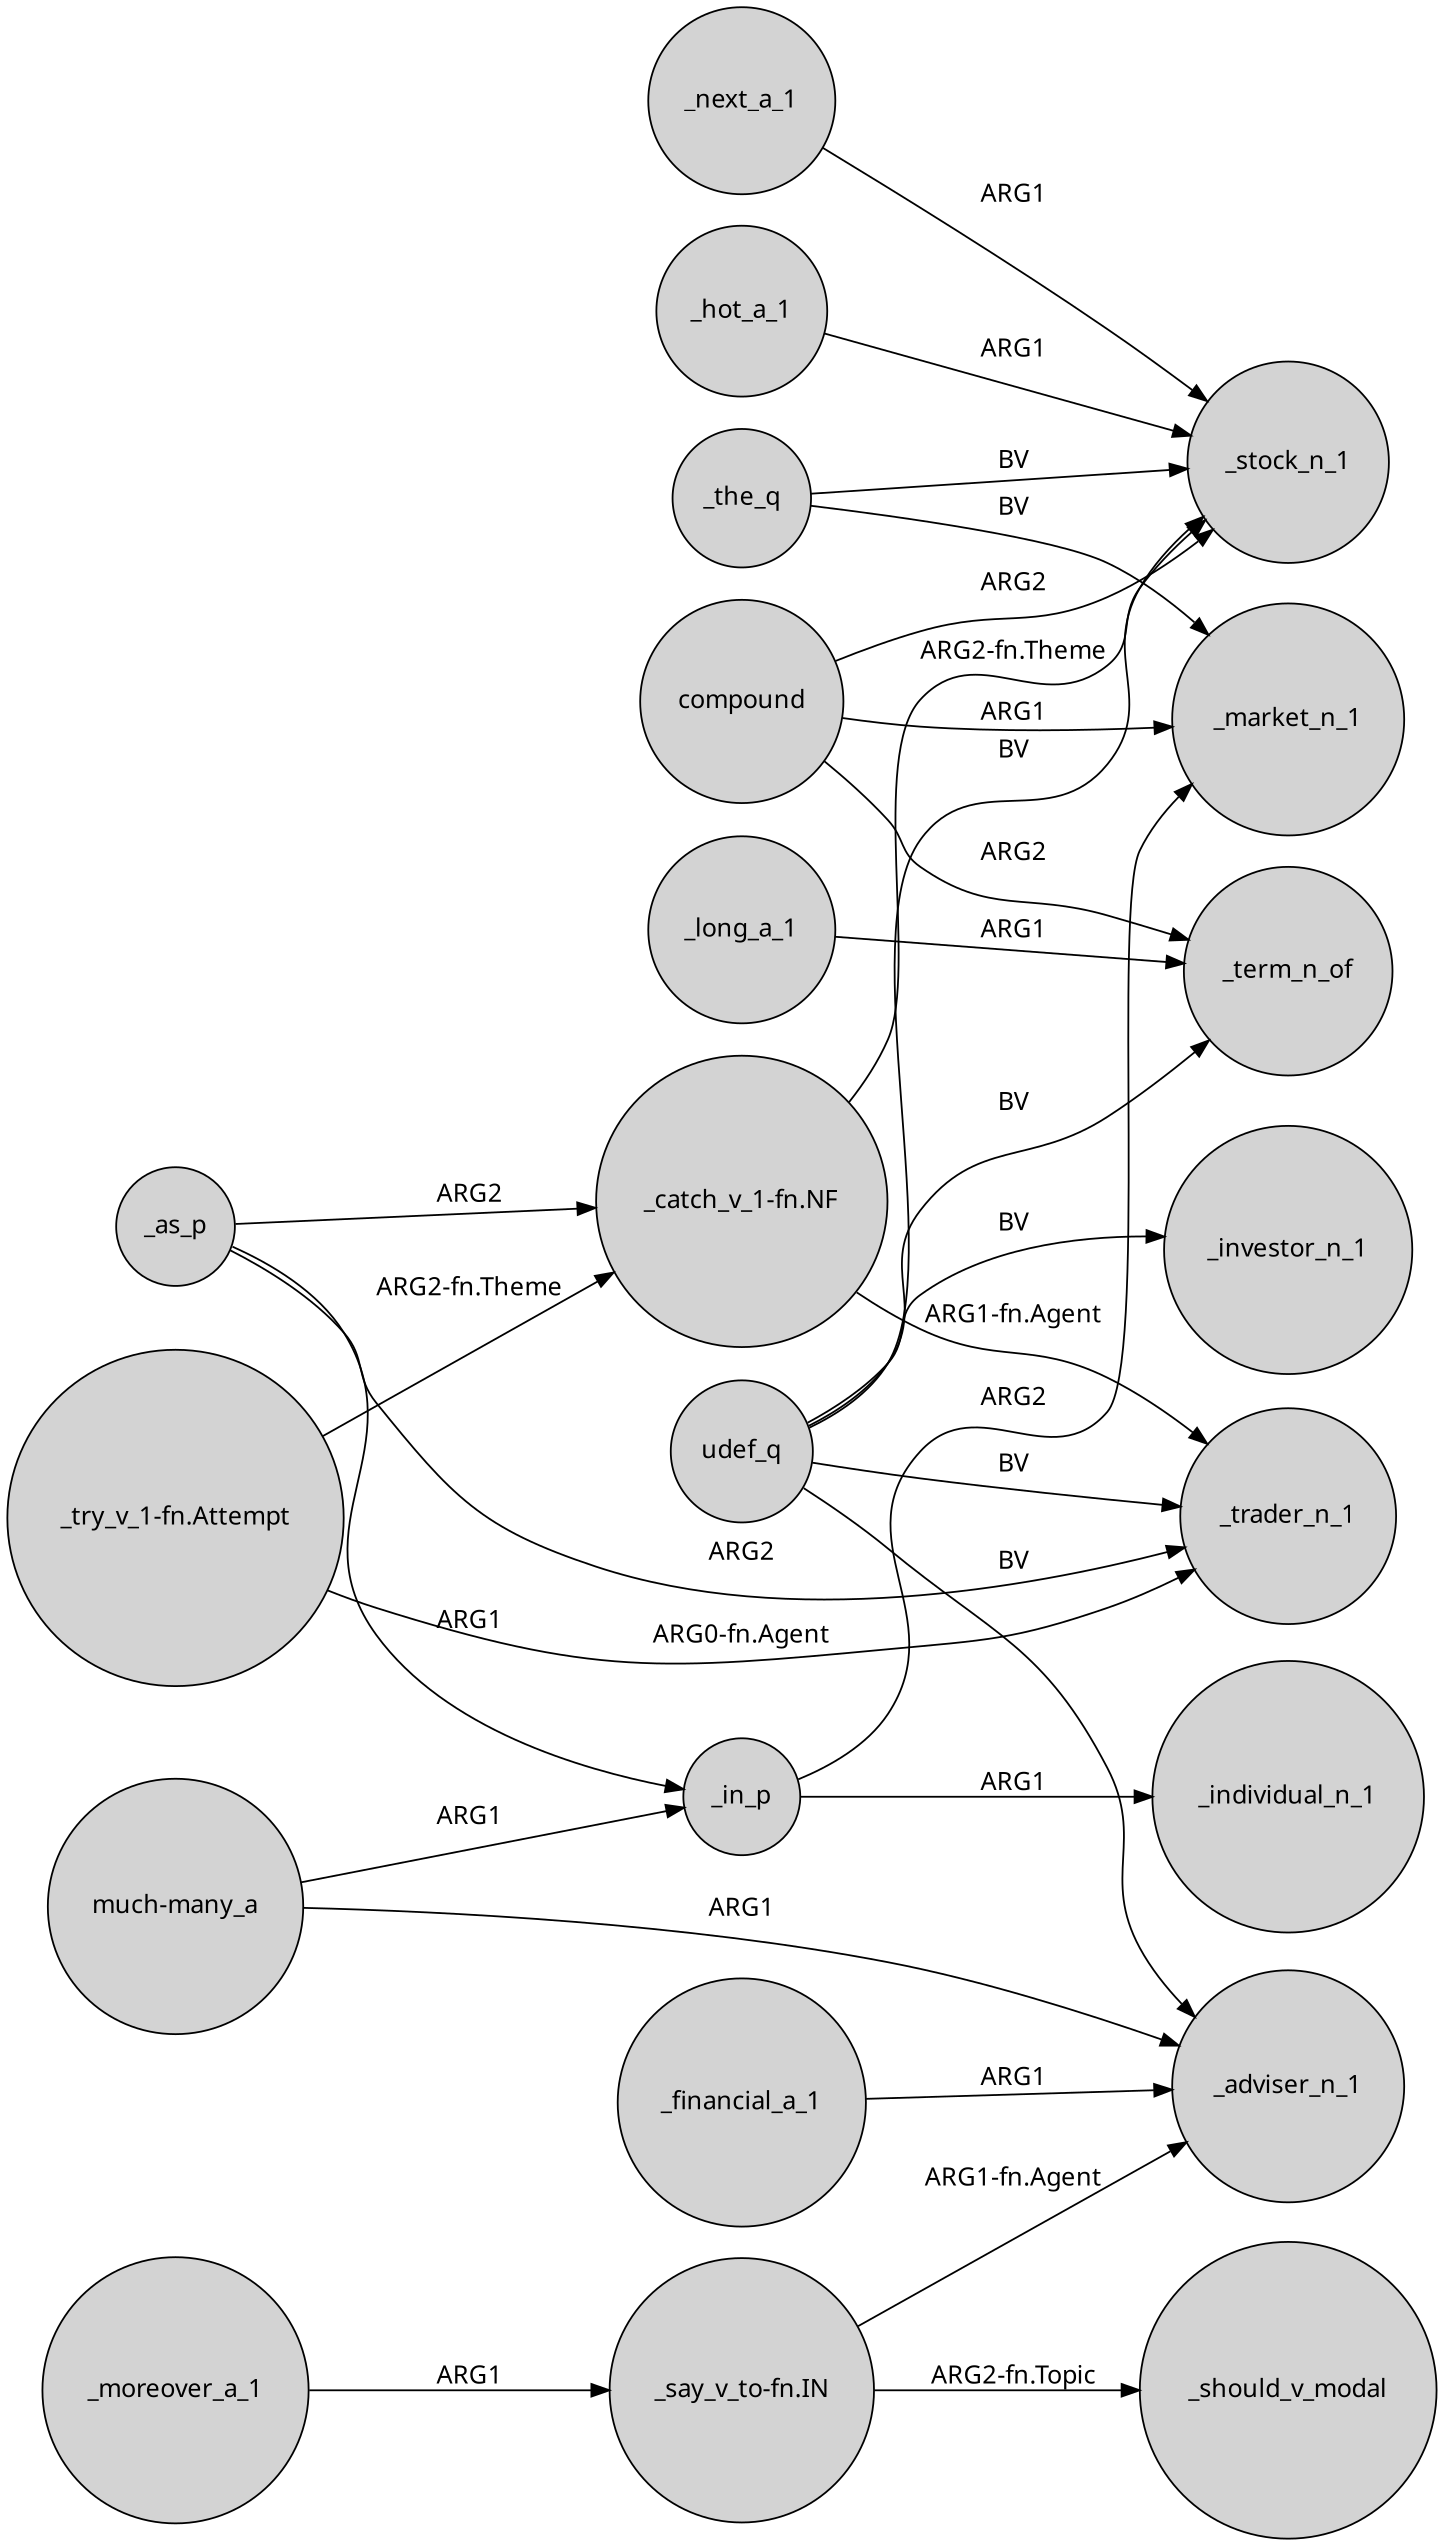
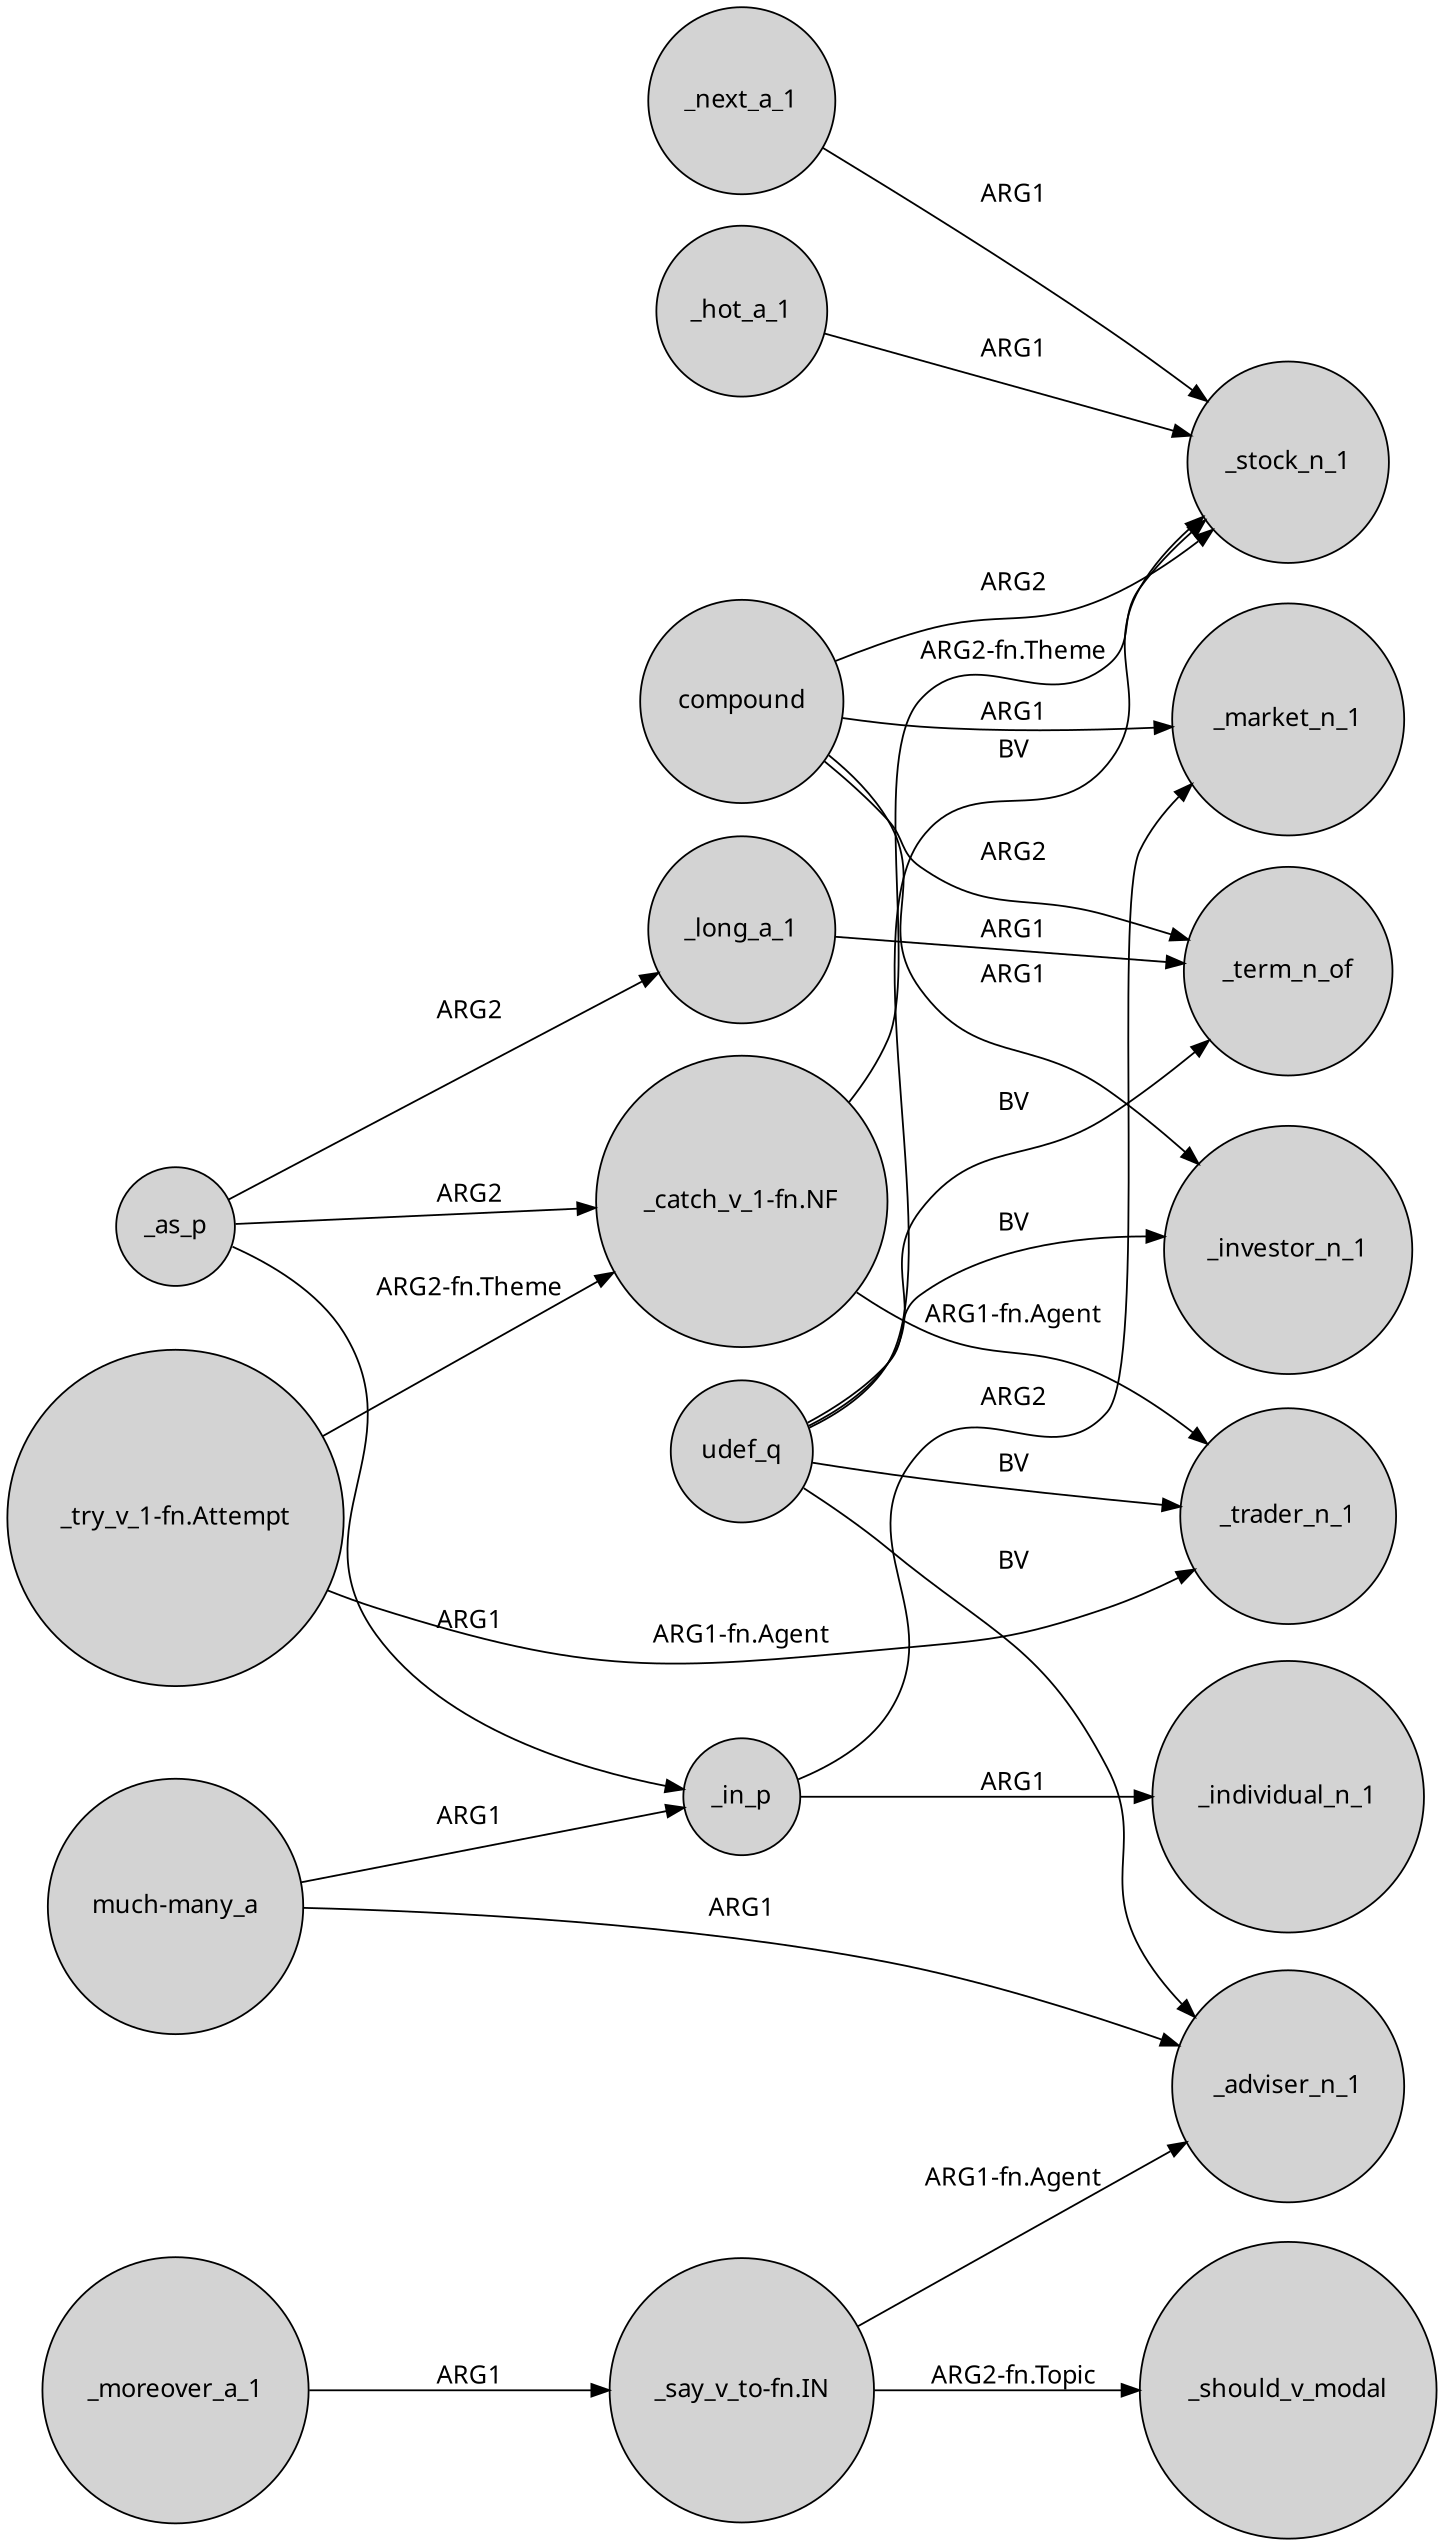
(742, 498) -> none
none -> (937, 1009)
(635, 1577) -> (435, 1090)
(742, 1636) -> (742, 1636)
(742, 2103) -> none
